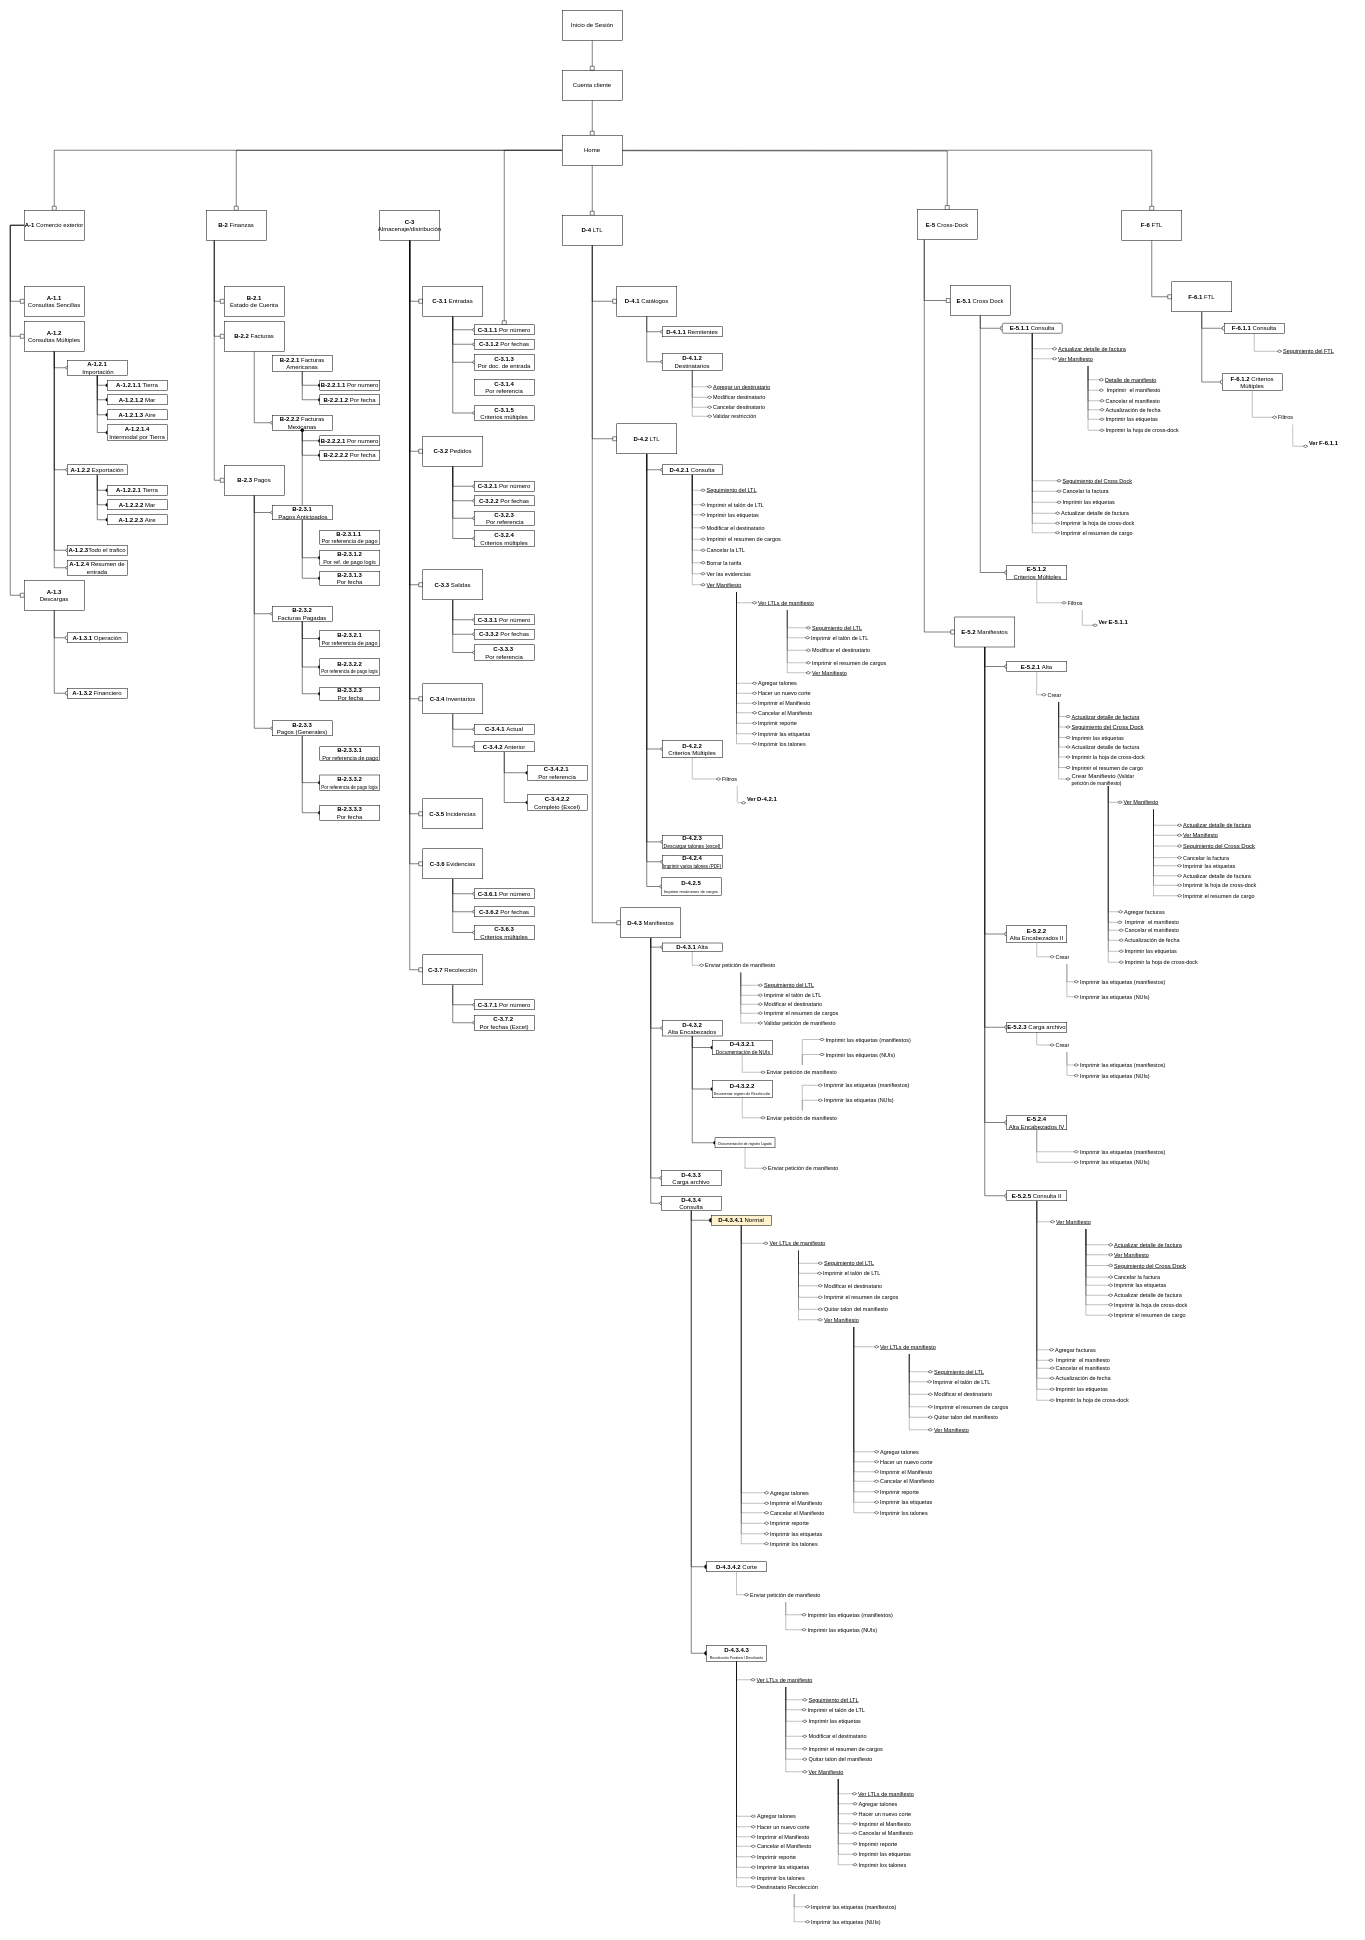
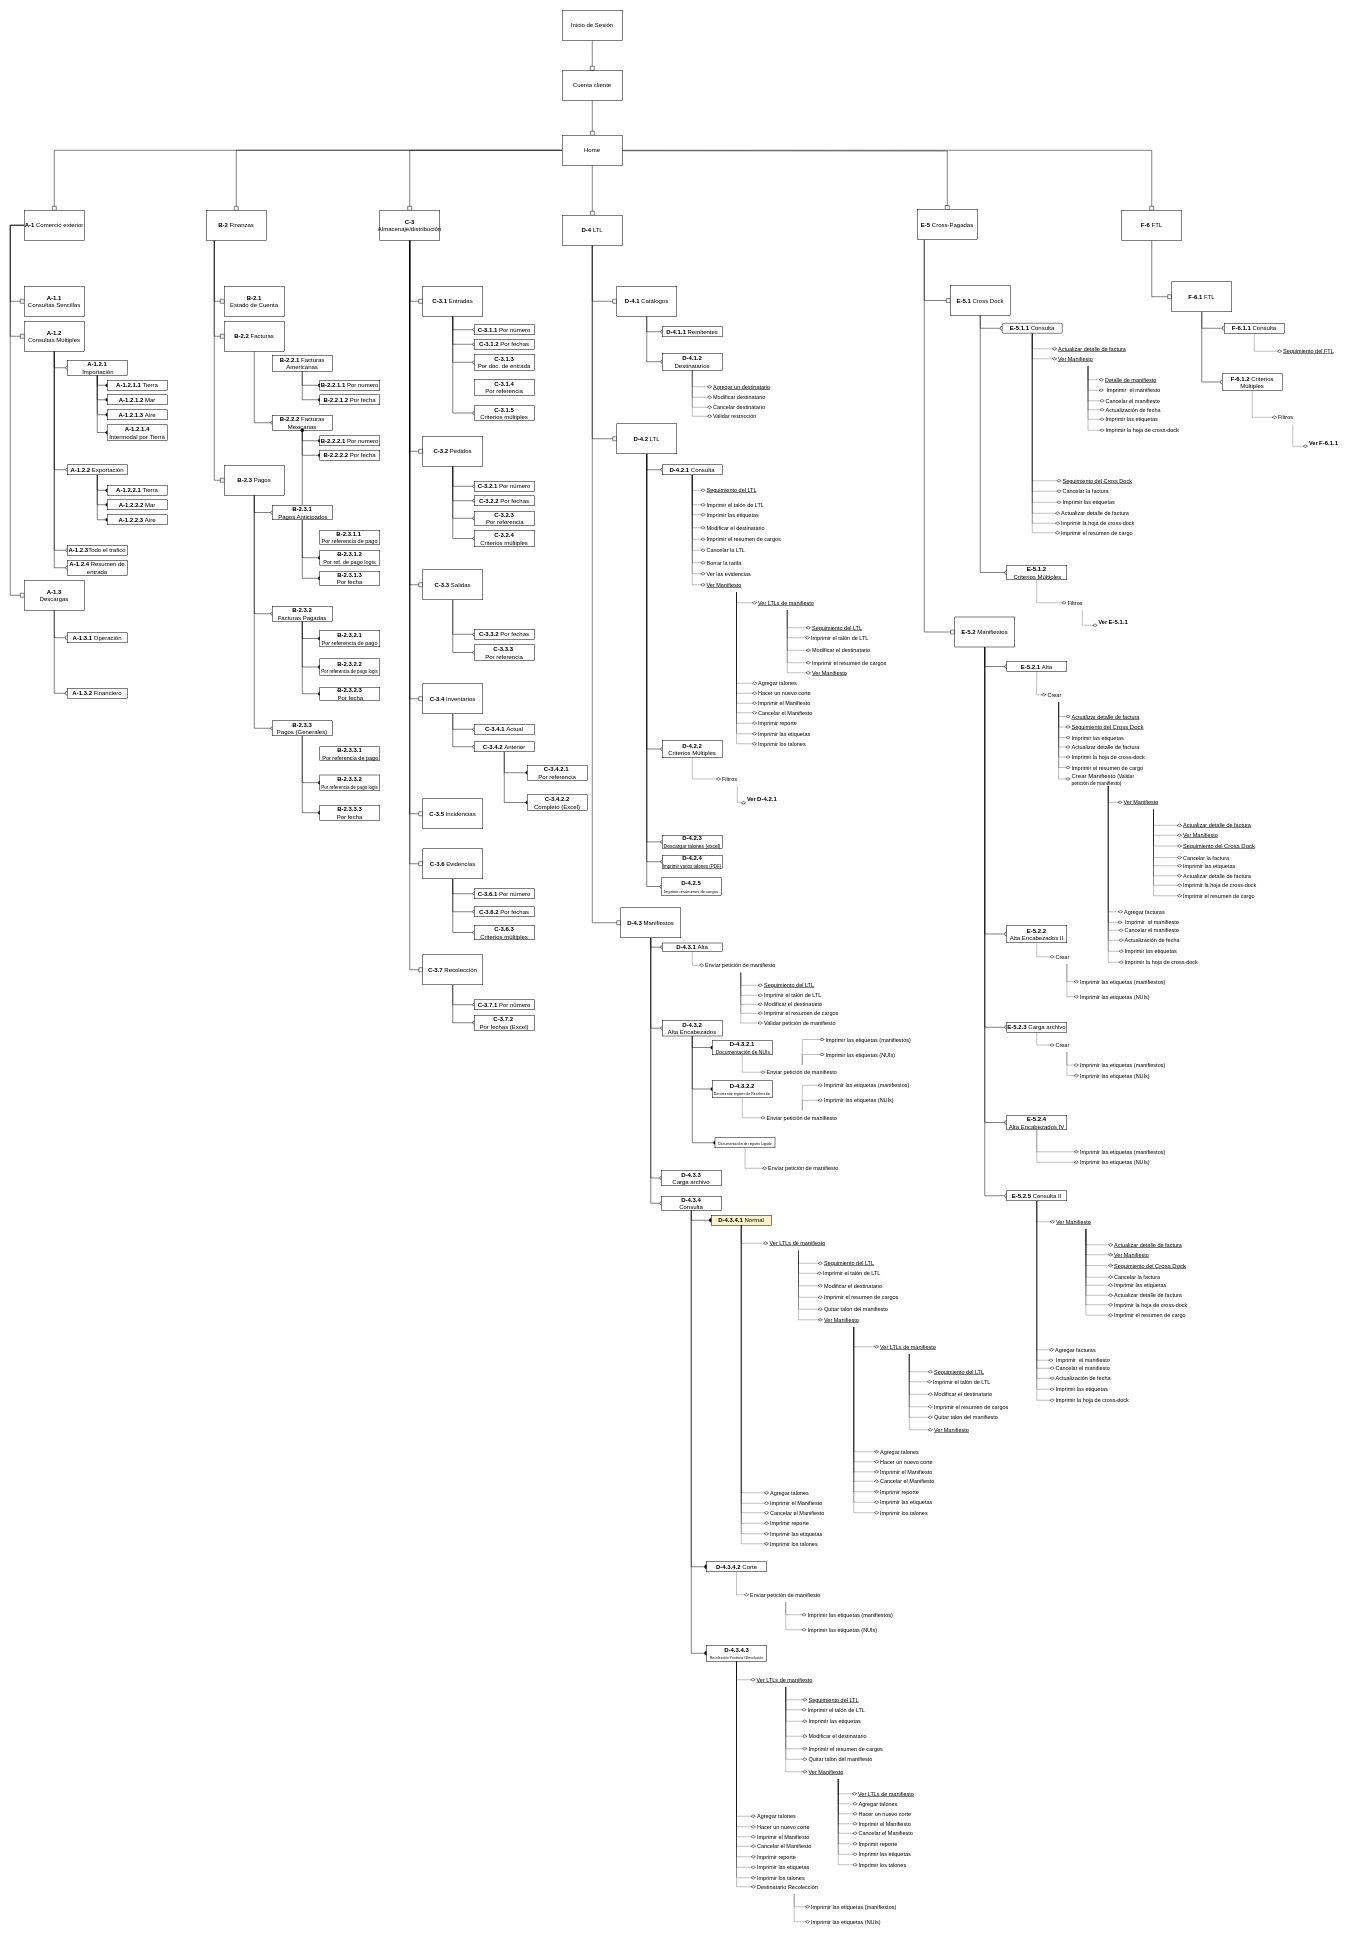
(947, 225) -> (947, 225)
(504, 237) -> (410, 179)
(463, 620) -> none
(504, 620) -> none
